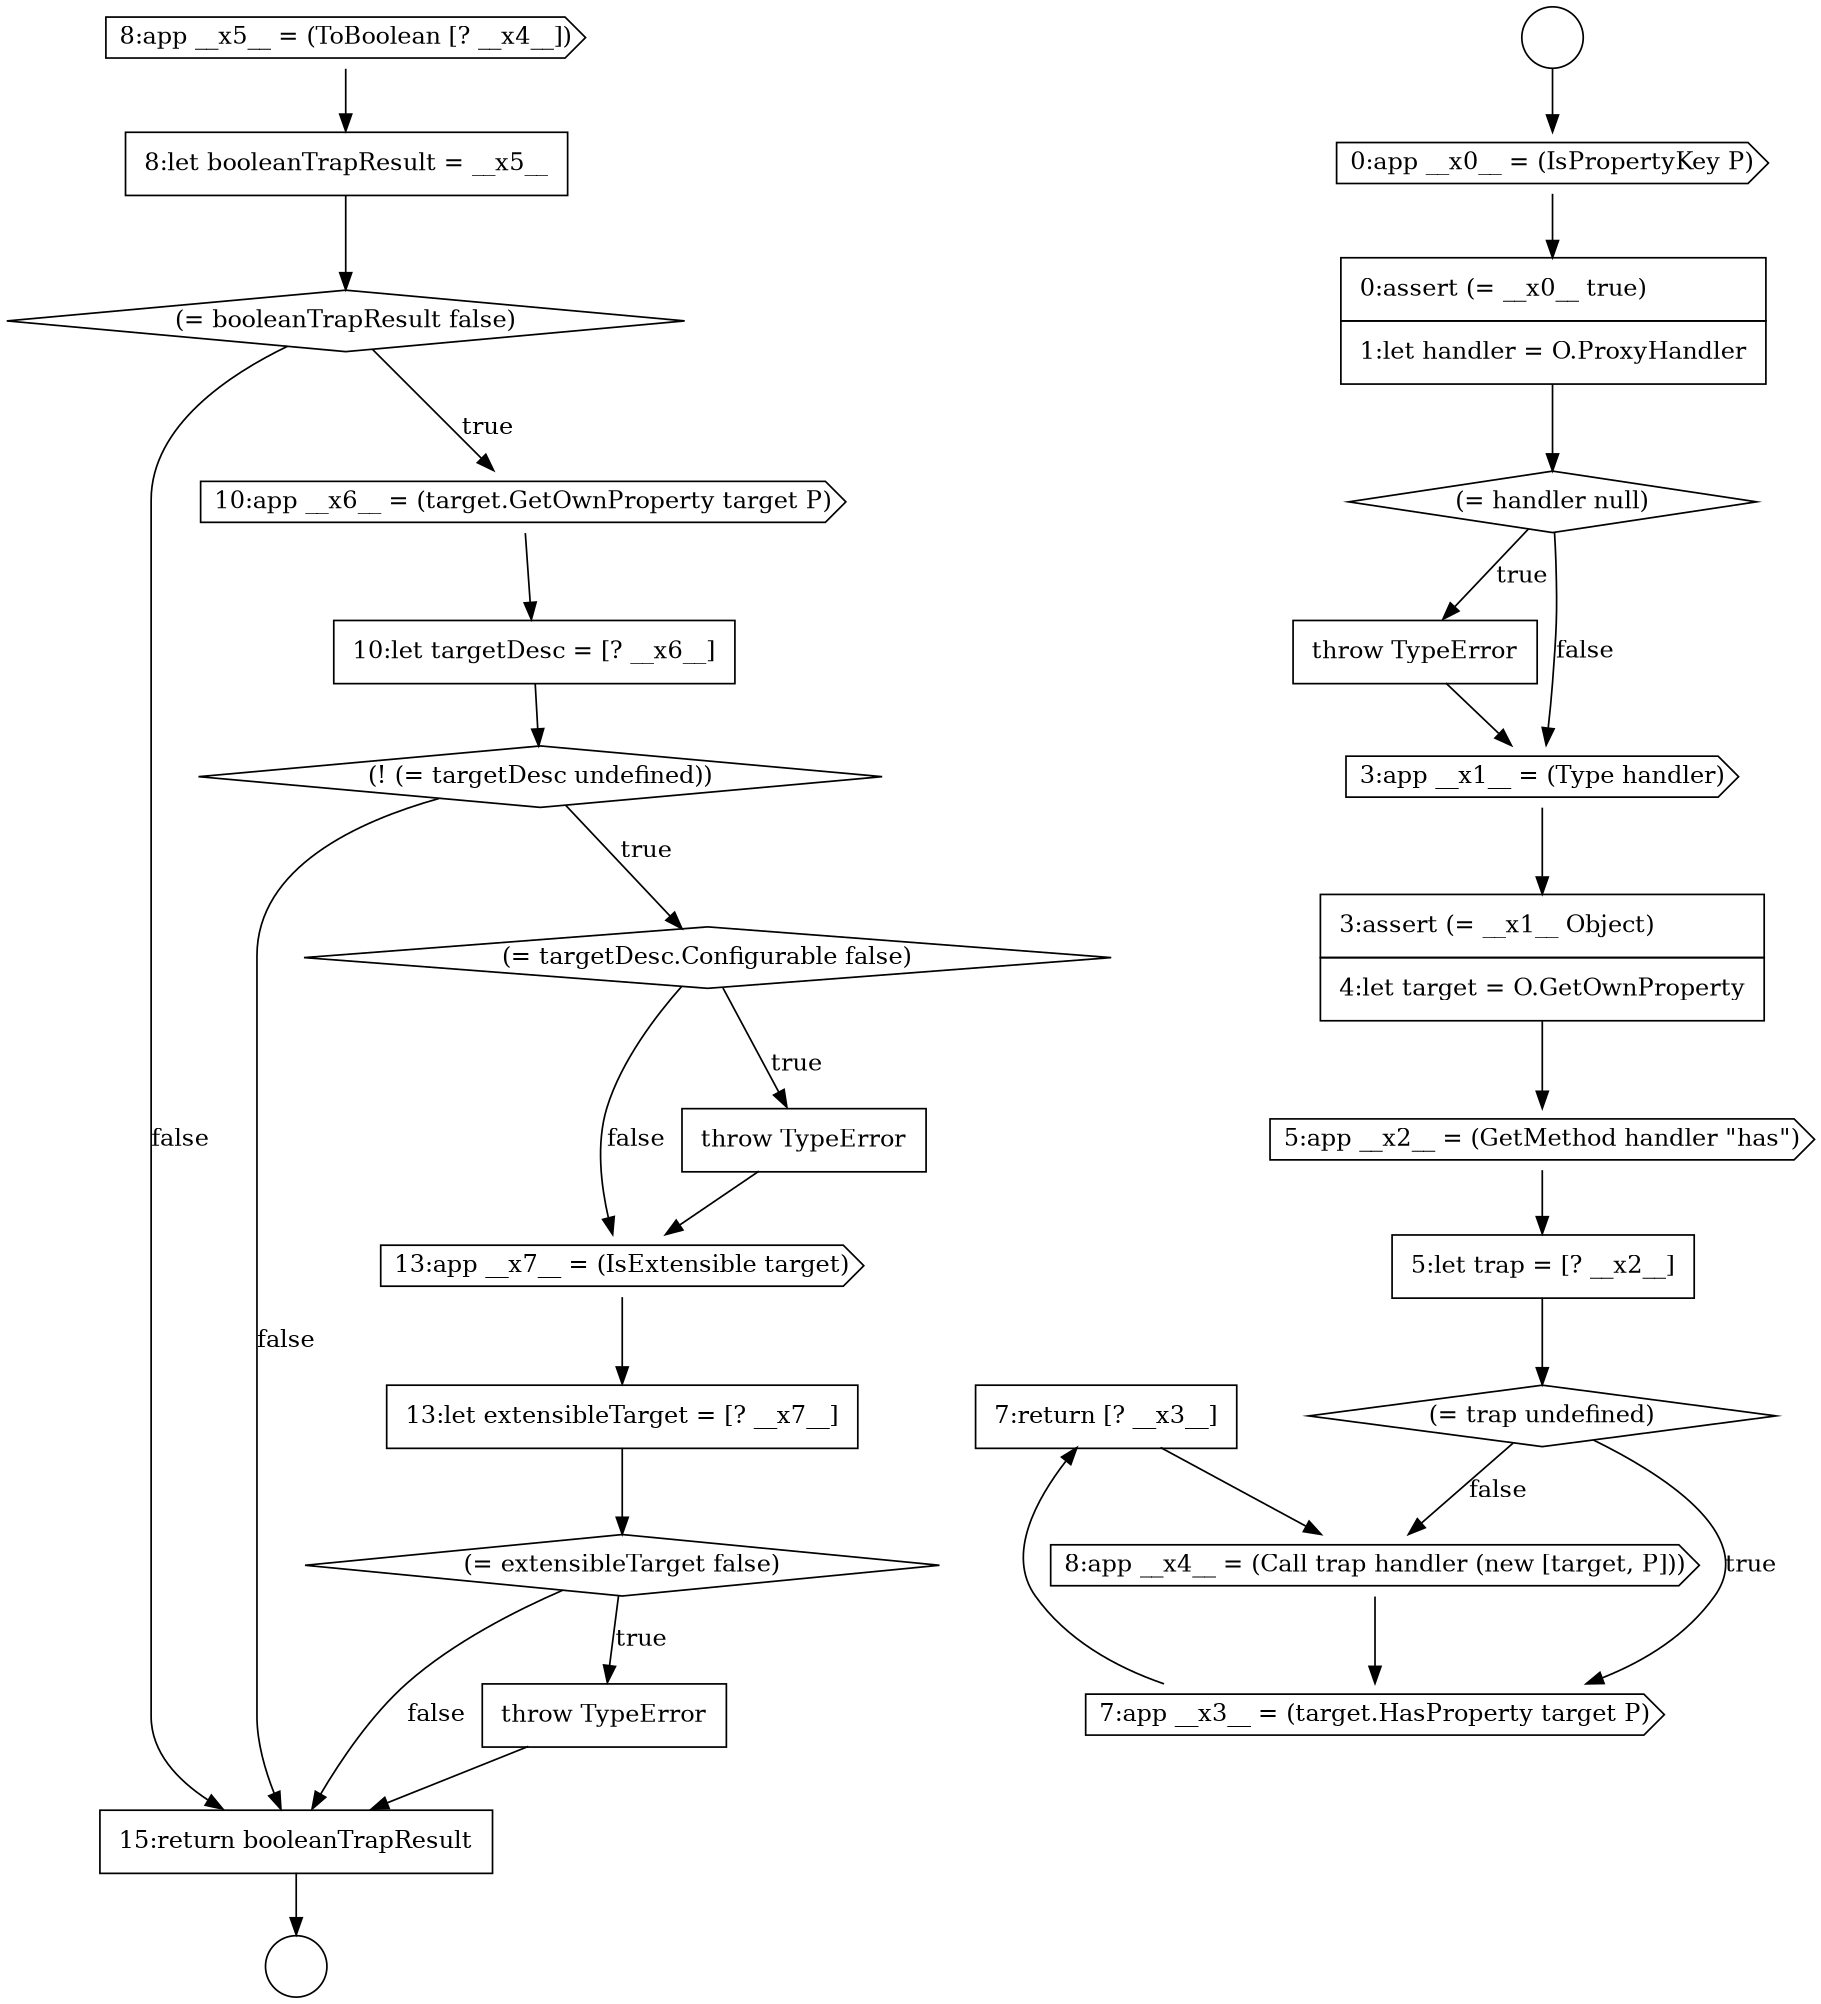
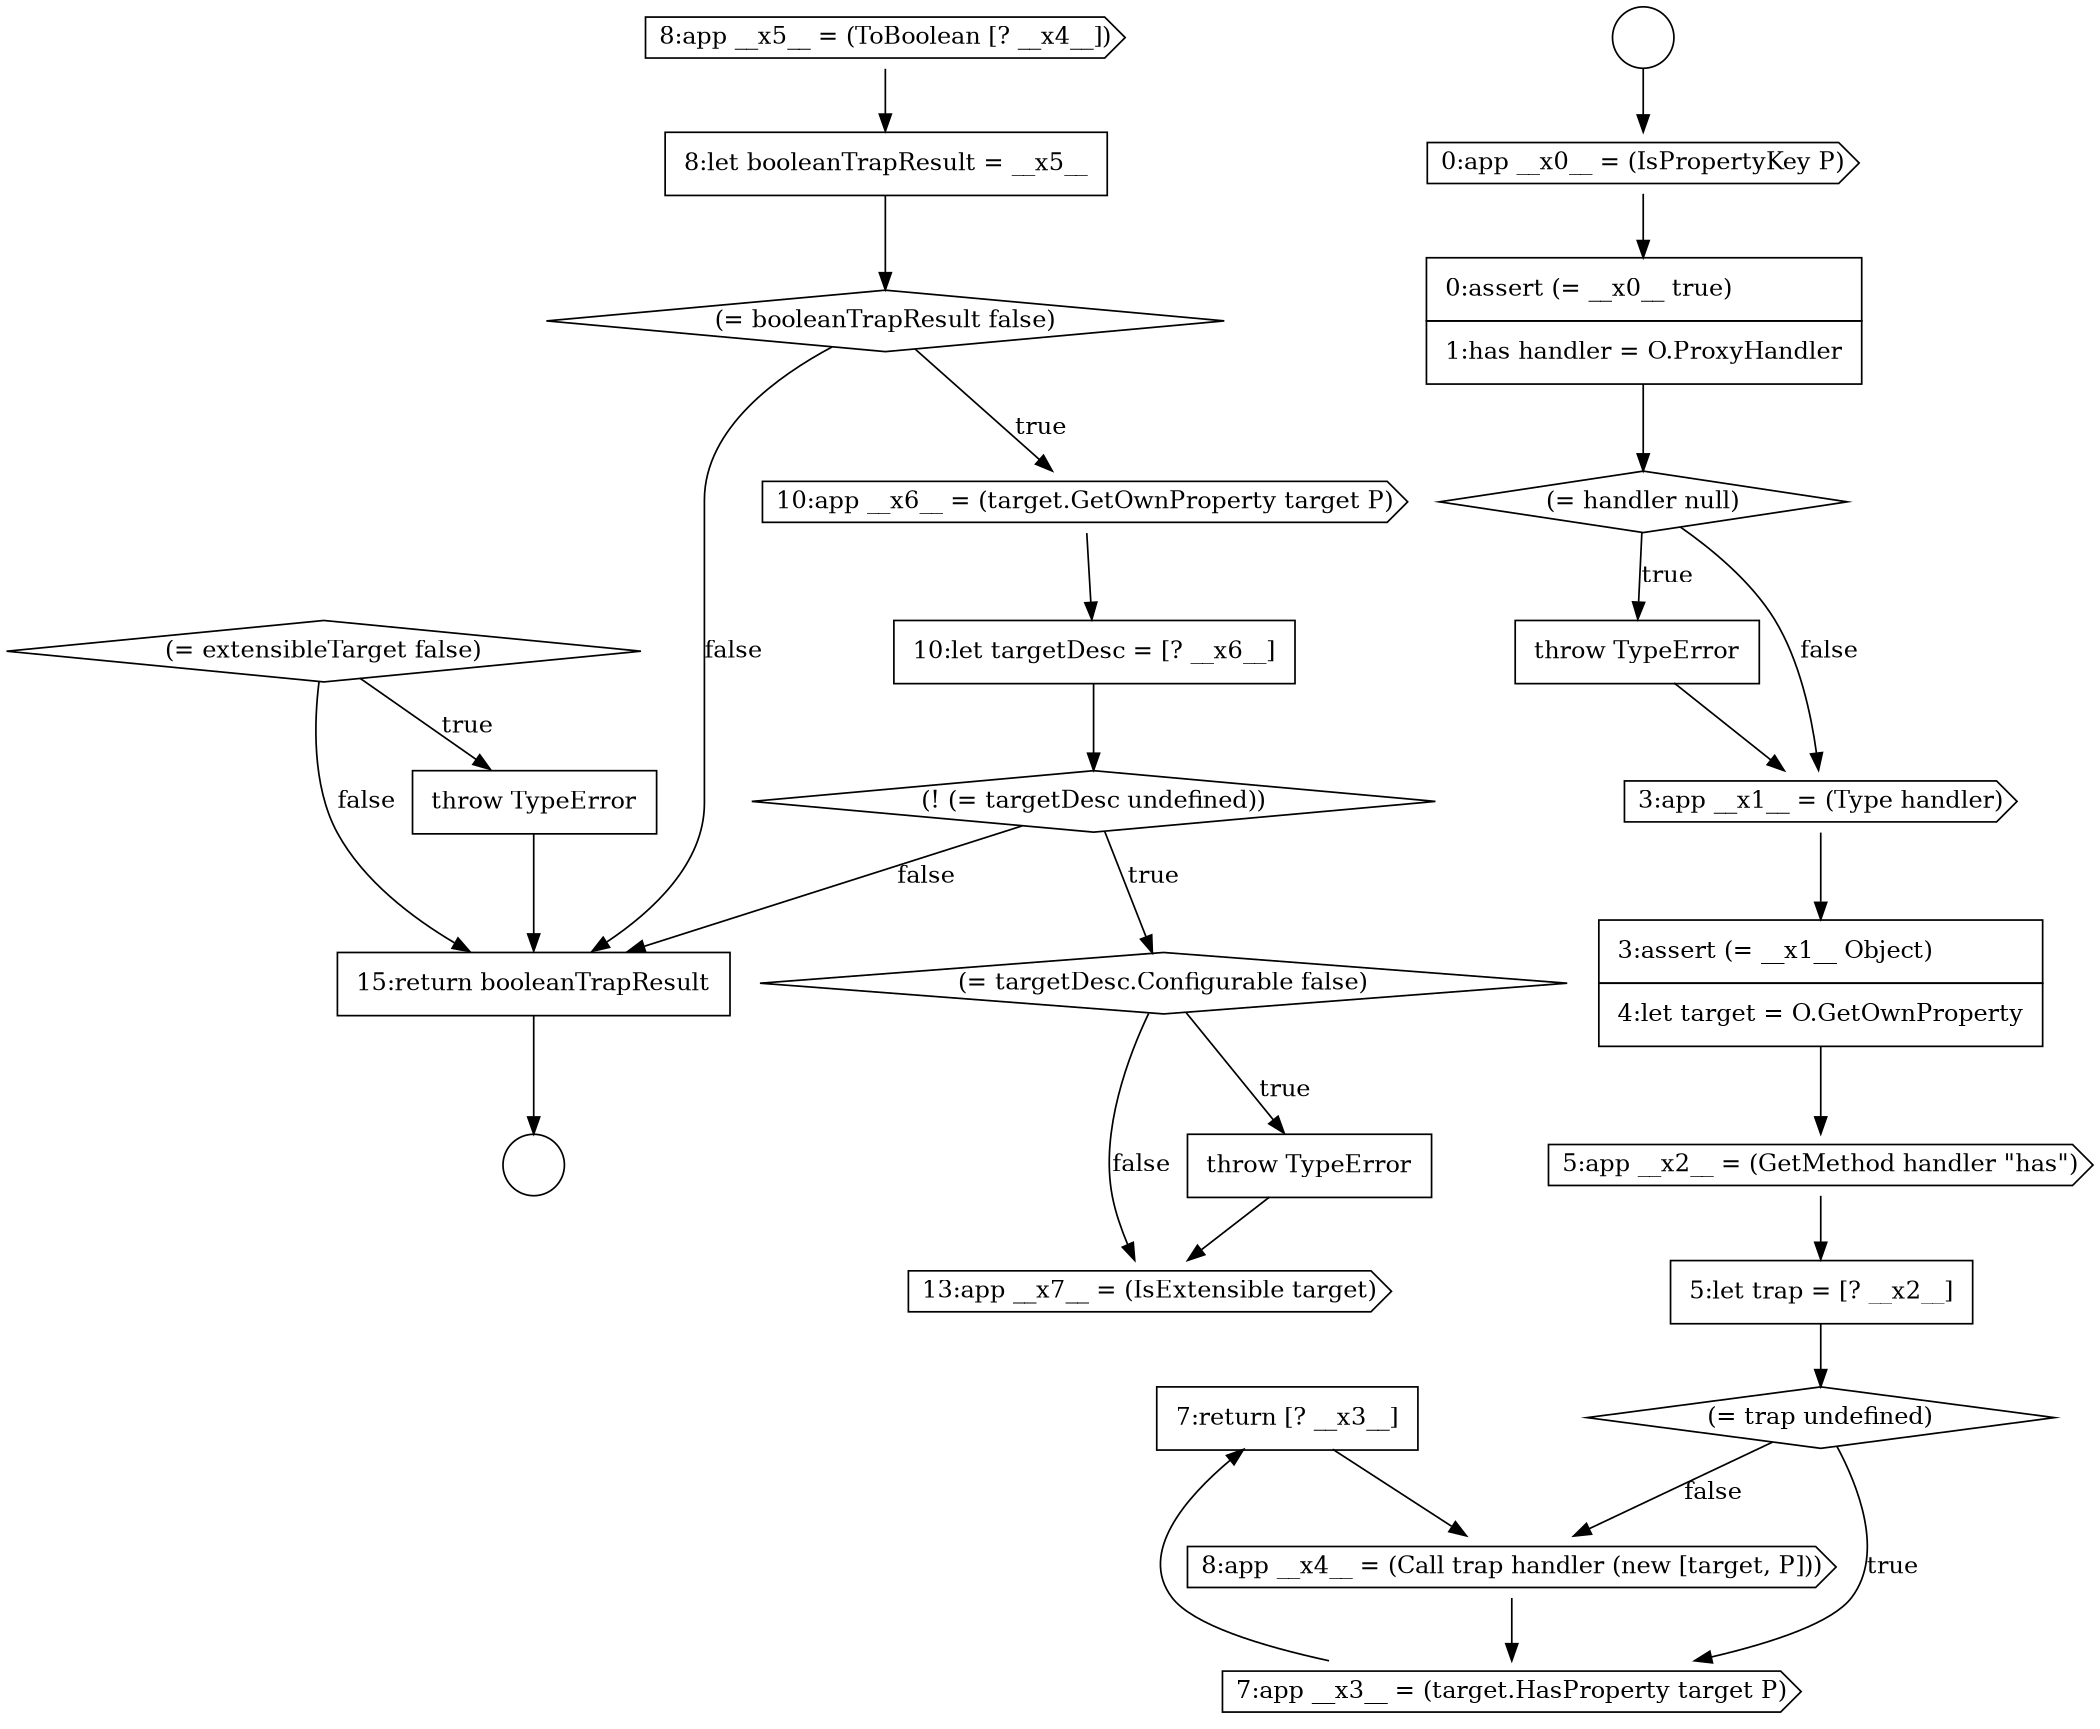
(1553, 352) -> (1644, 352)
(622, 1416) -> none
